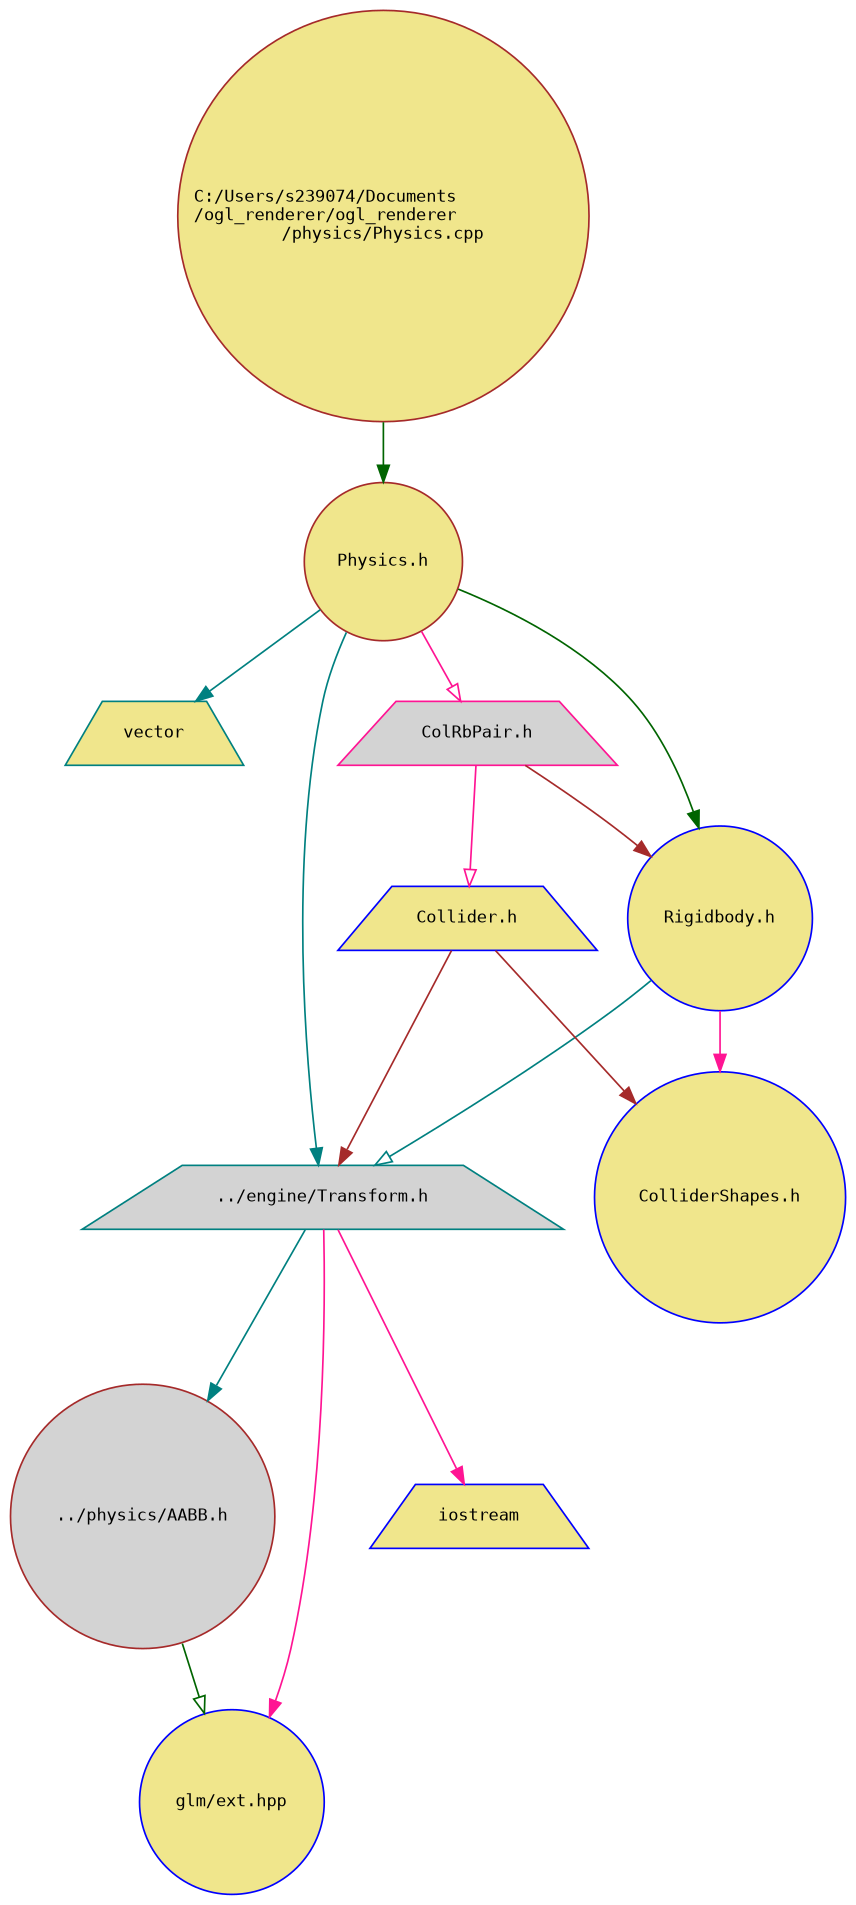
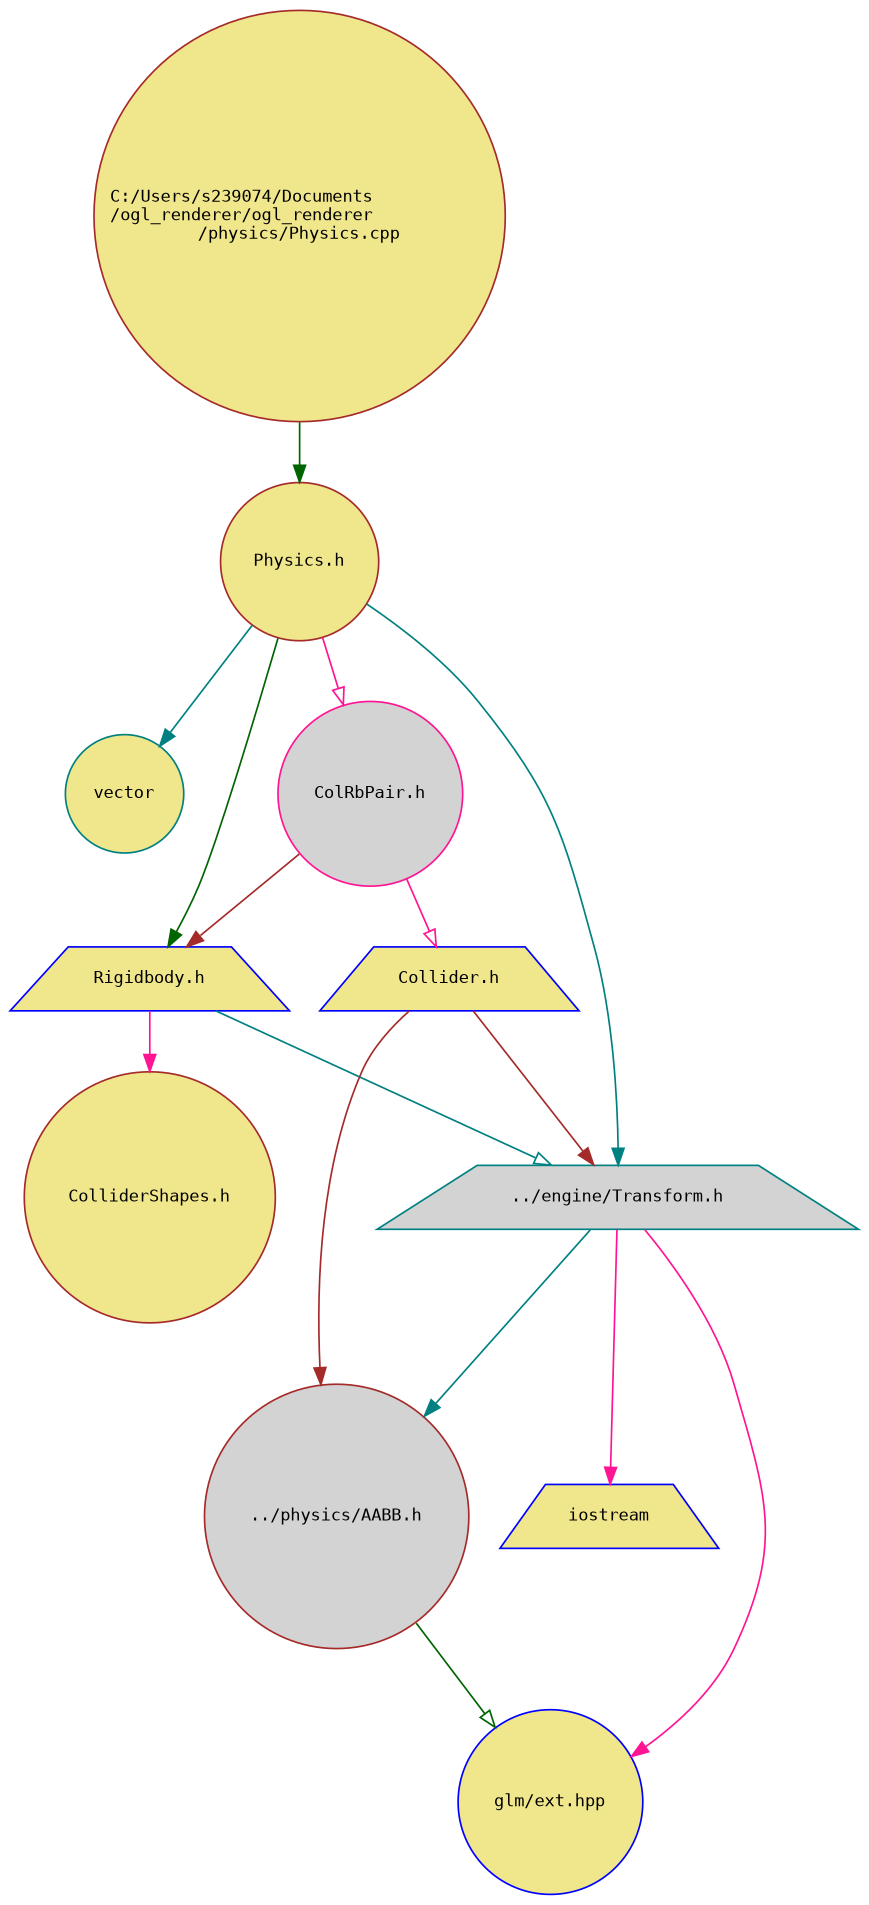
(154, 733) -> (125, 794)
(478, 733) -> (370, 794)
(720, 918) -> (150, 979)
(560, 1021) -> (330, 1179)
(720, 1197) -> (150, 1197)
